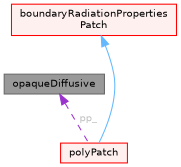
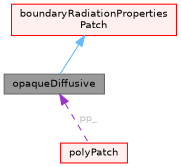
(114, 95) -> (69, 59)
